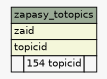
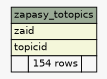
(54, 63) -> (56, 63)
